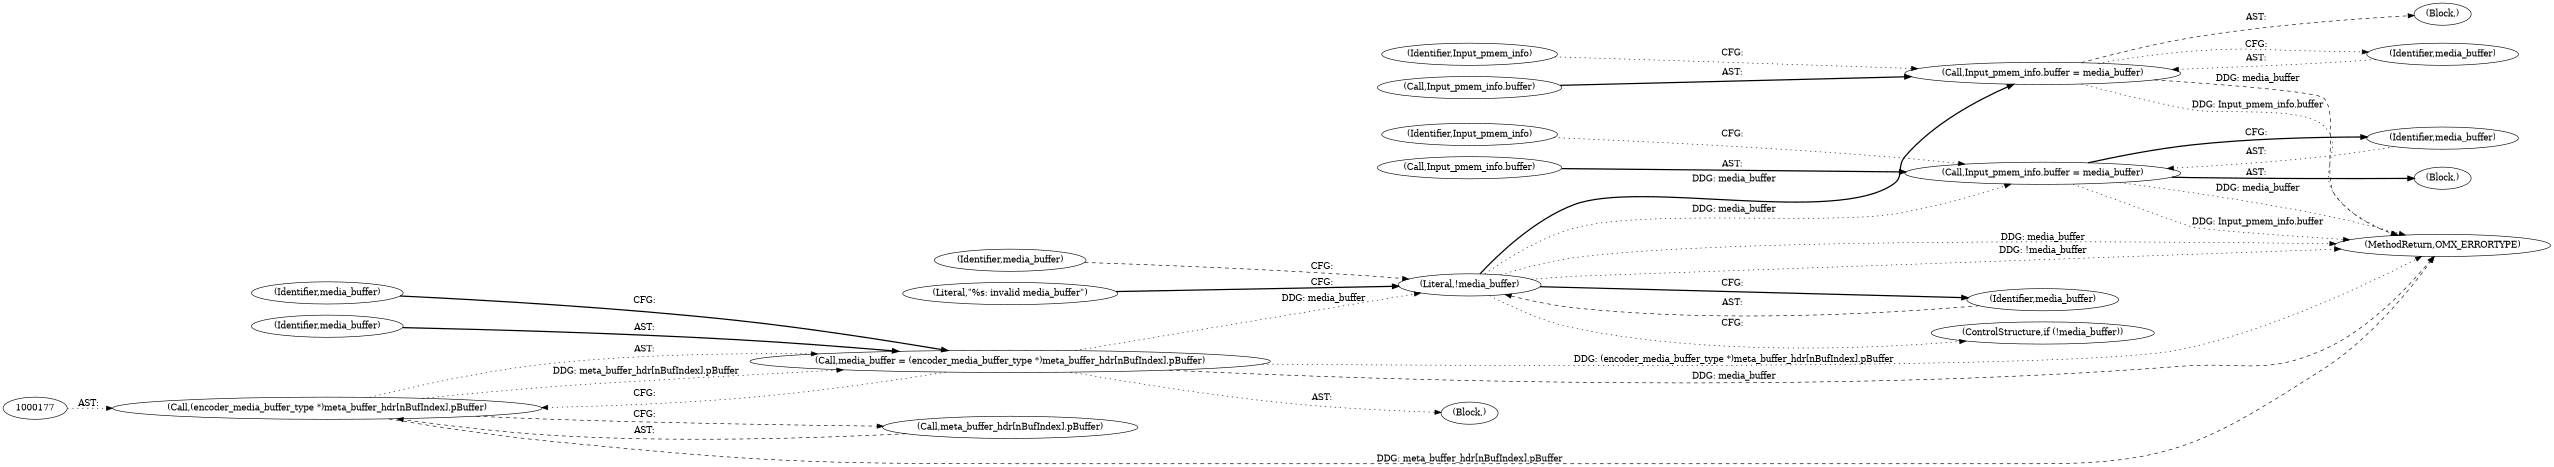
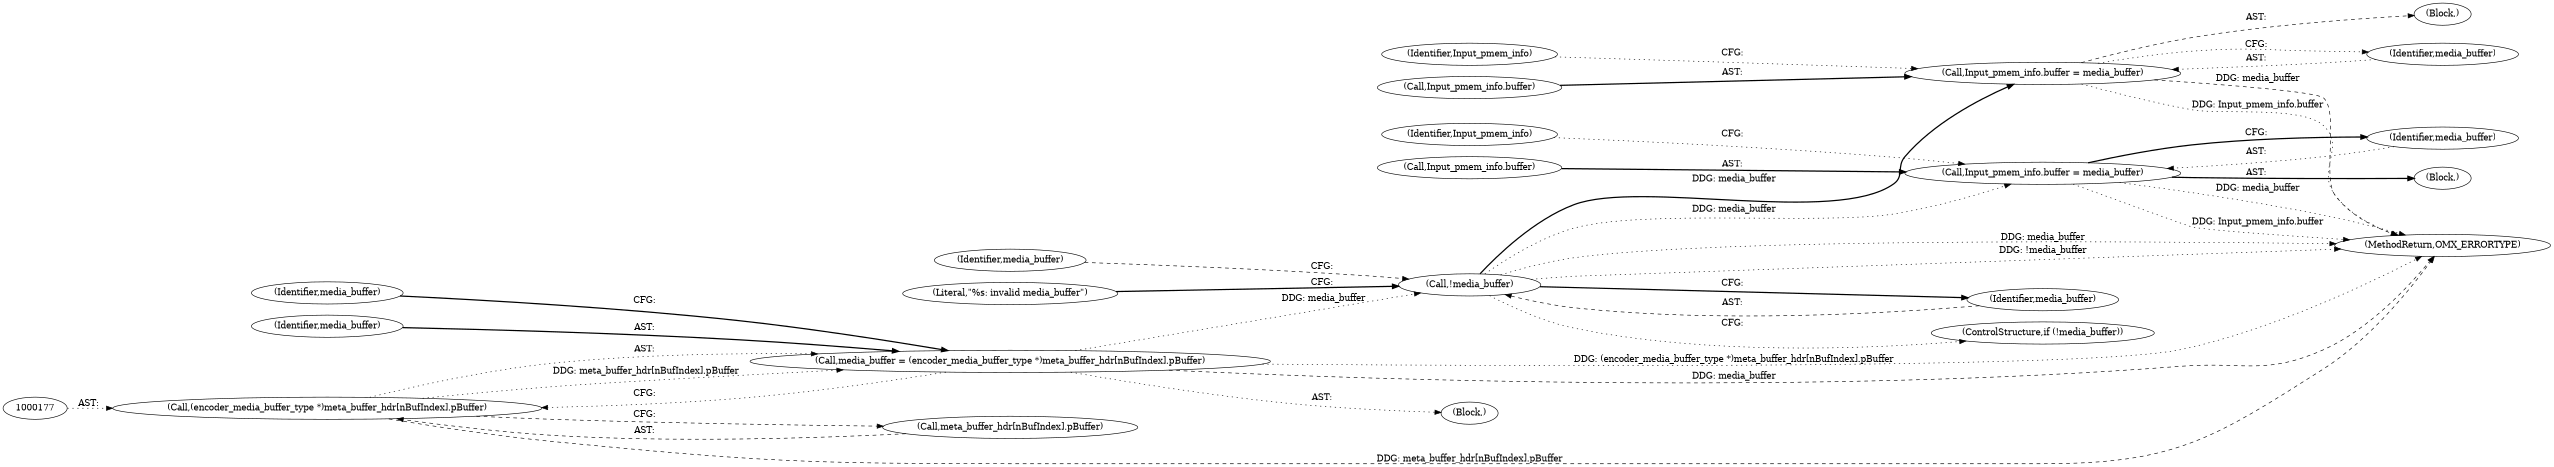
(1470, 285) -> (1470, 285)
